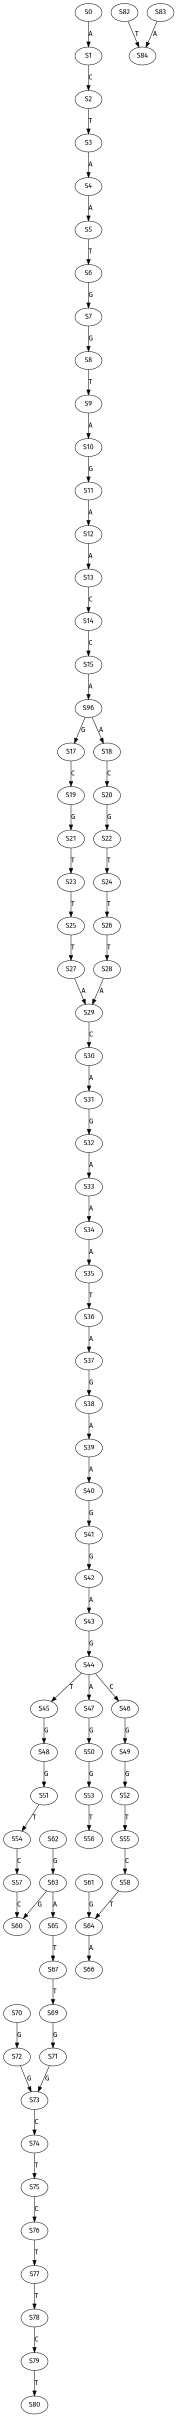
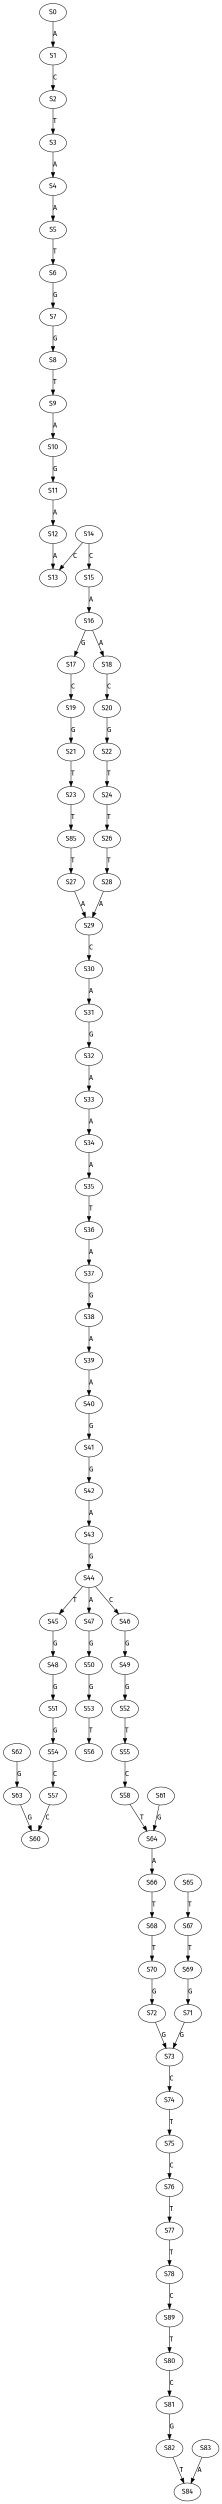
(88, 597) -> (73, 554)
(88, 708) -> (89, 622)
(71, 926) -> (71, 839)
(34, 1818) -> (56, 1731)
(53, 1902) -> none
none -> (152, 1926)
(34, 2362) -> (170, 2318)
none -> (170, 2405)
